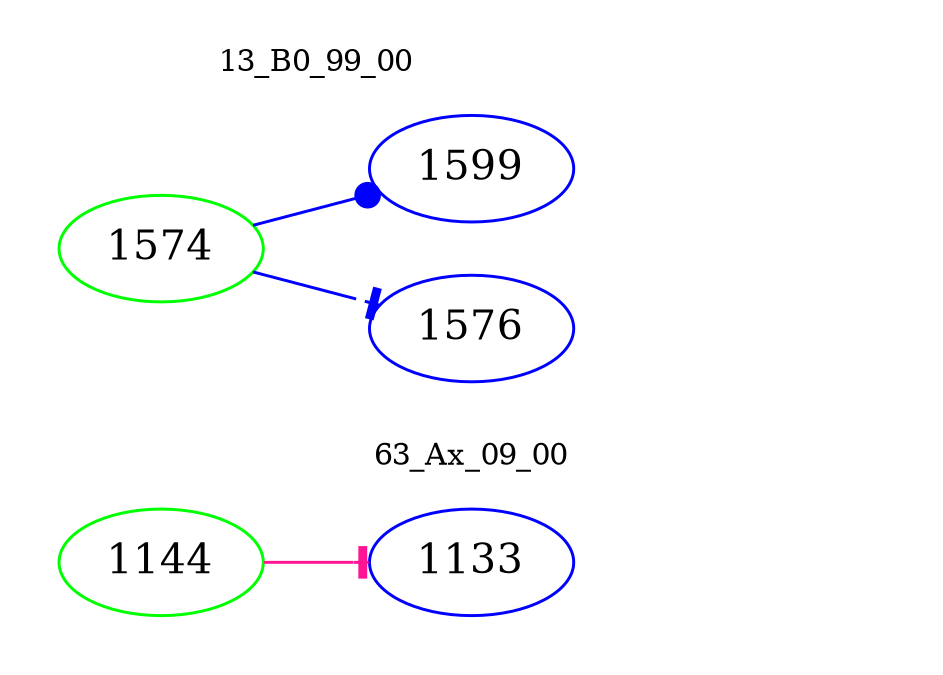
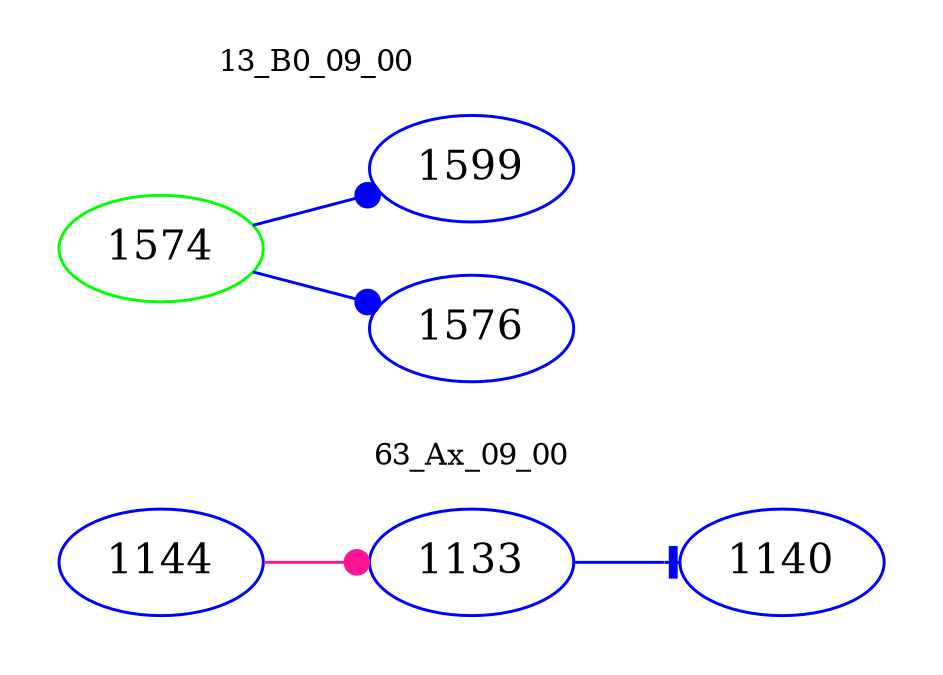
(316, 64) -> (316, 64)
(305, 285) -> (305, 285)
(161, 562) -> (161, 562)
(309, 562) -> (309, 562)
none -> (782, 562)
